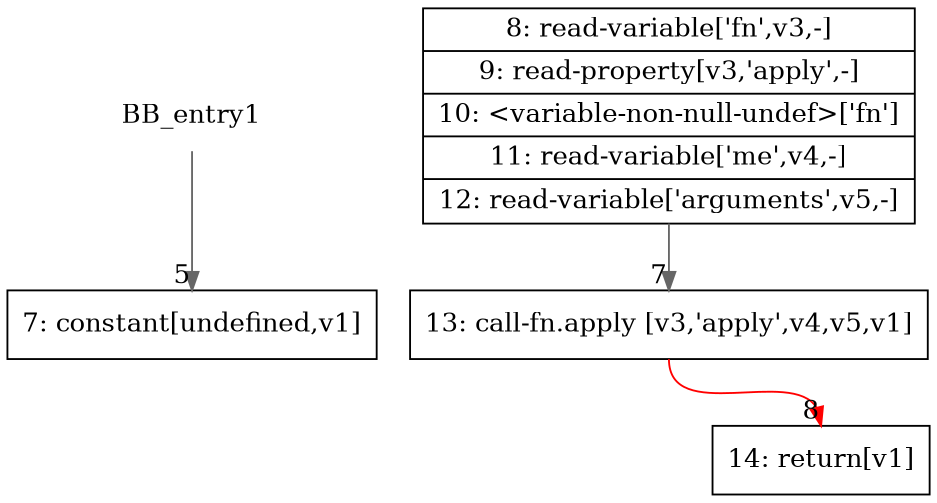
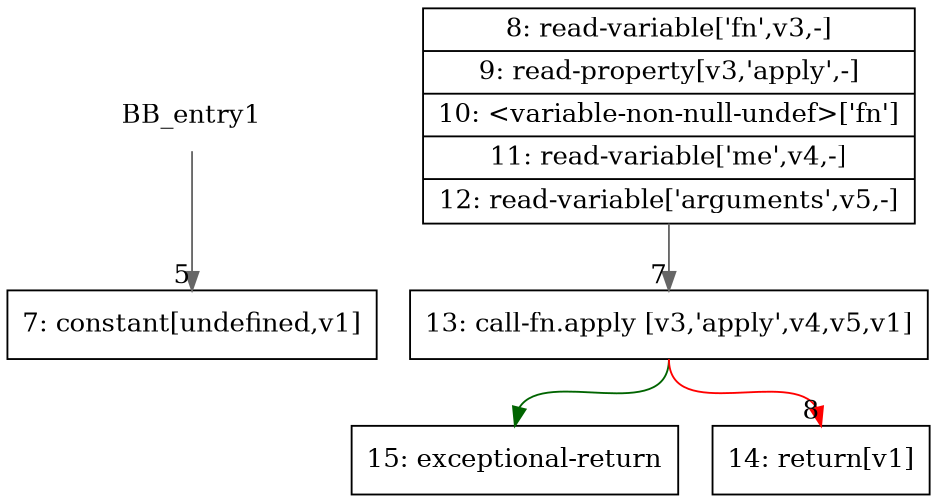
none -> (515, 460)
